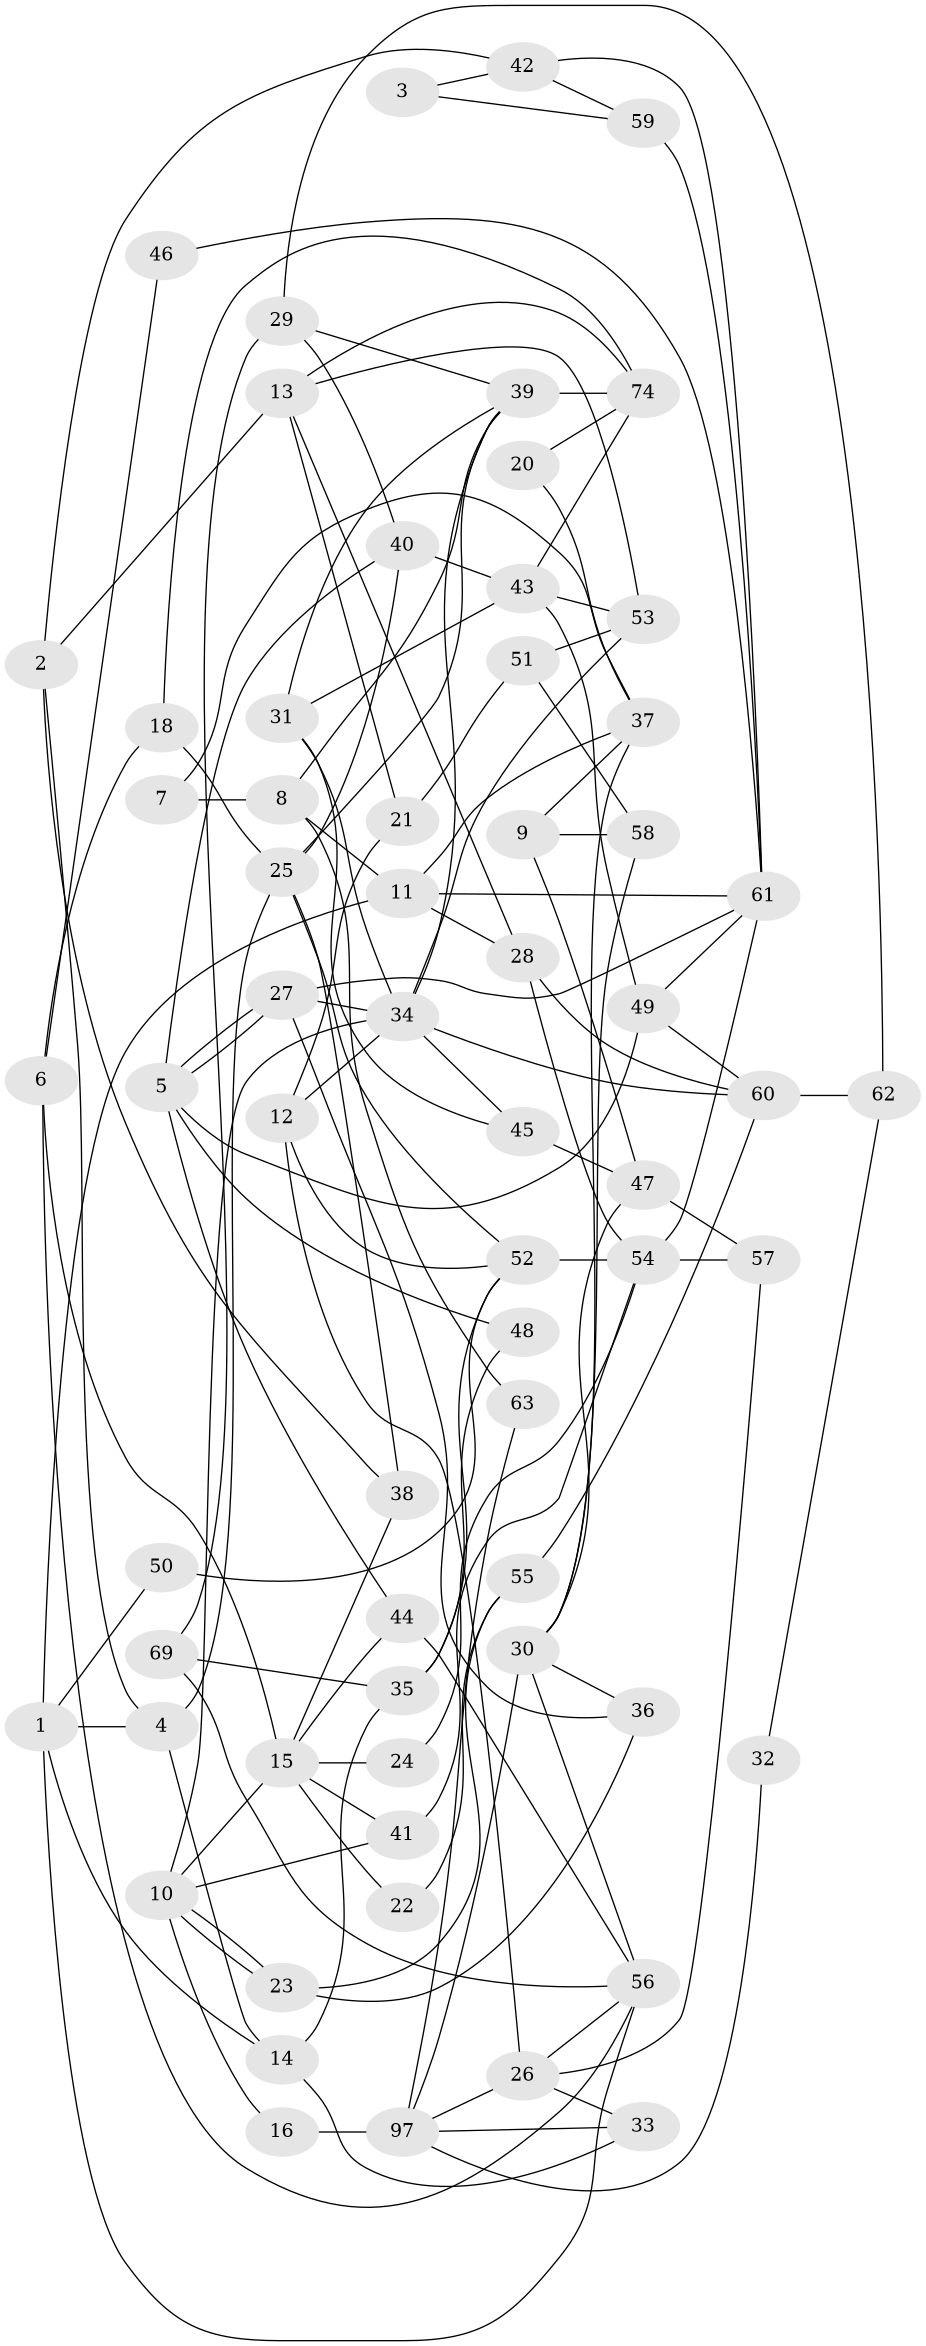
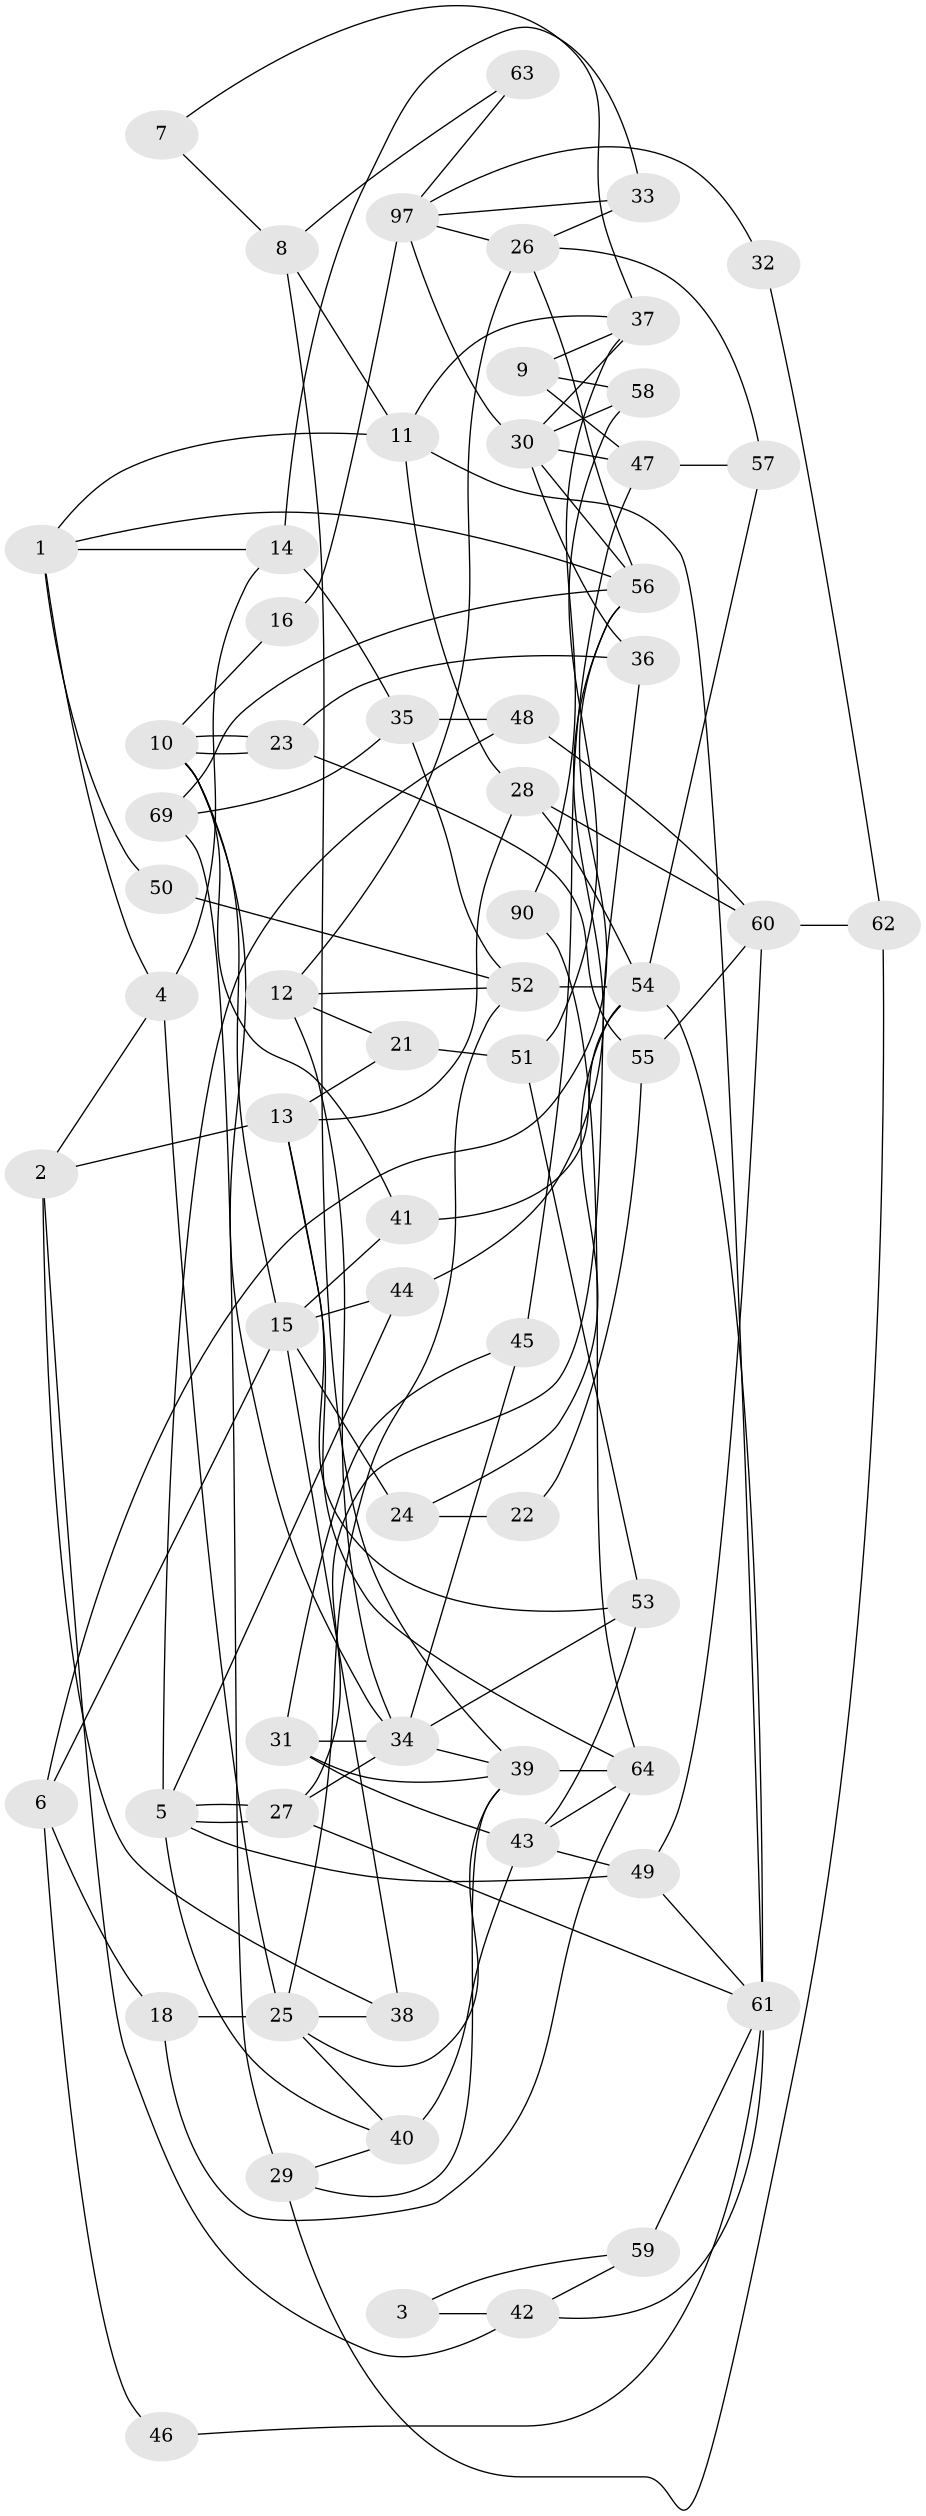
(643, 393) -> (643, 1771)
(523, 465) -> (523, 915)
(578, 1075) -> (651, 815)
(333, 1829) -> (462, 1517)
